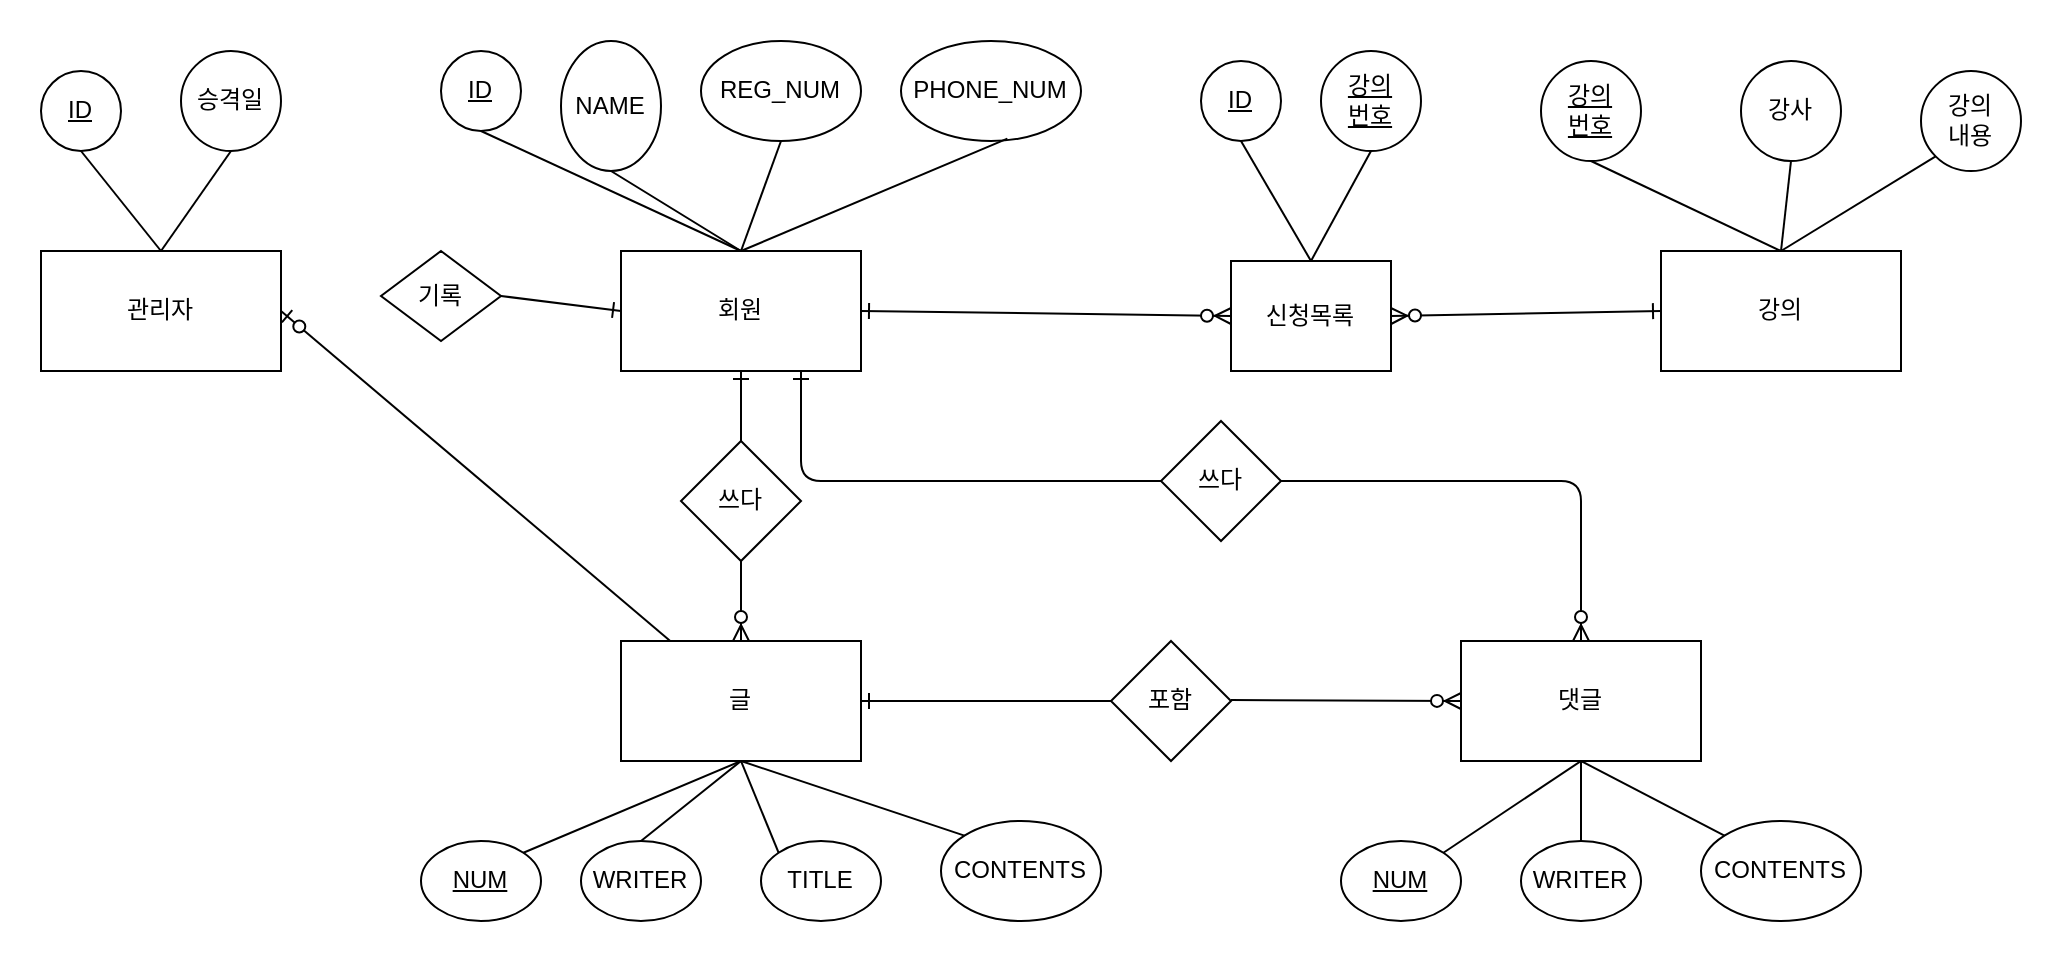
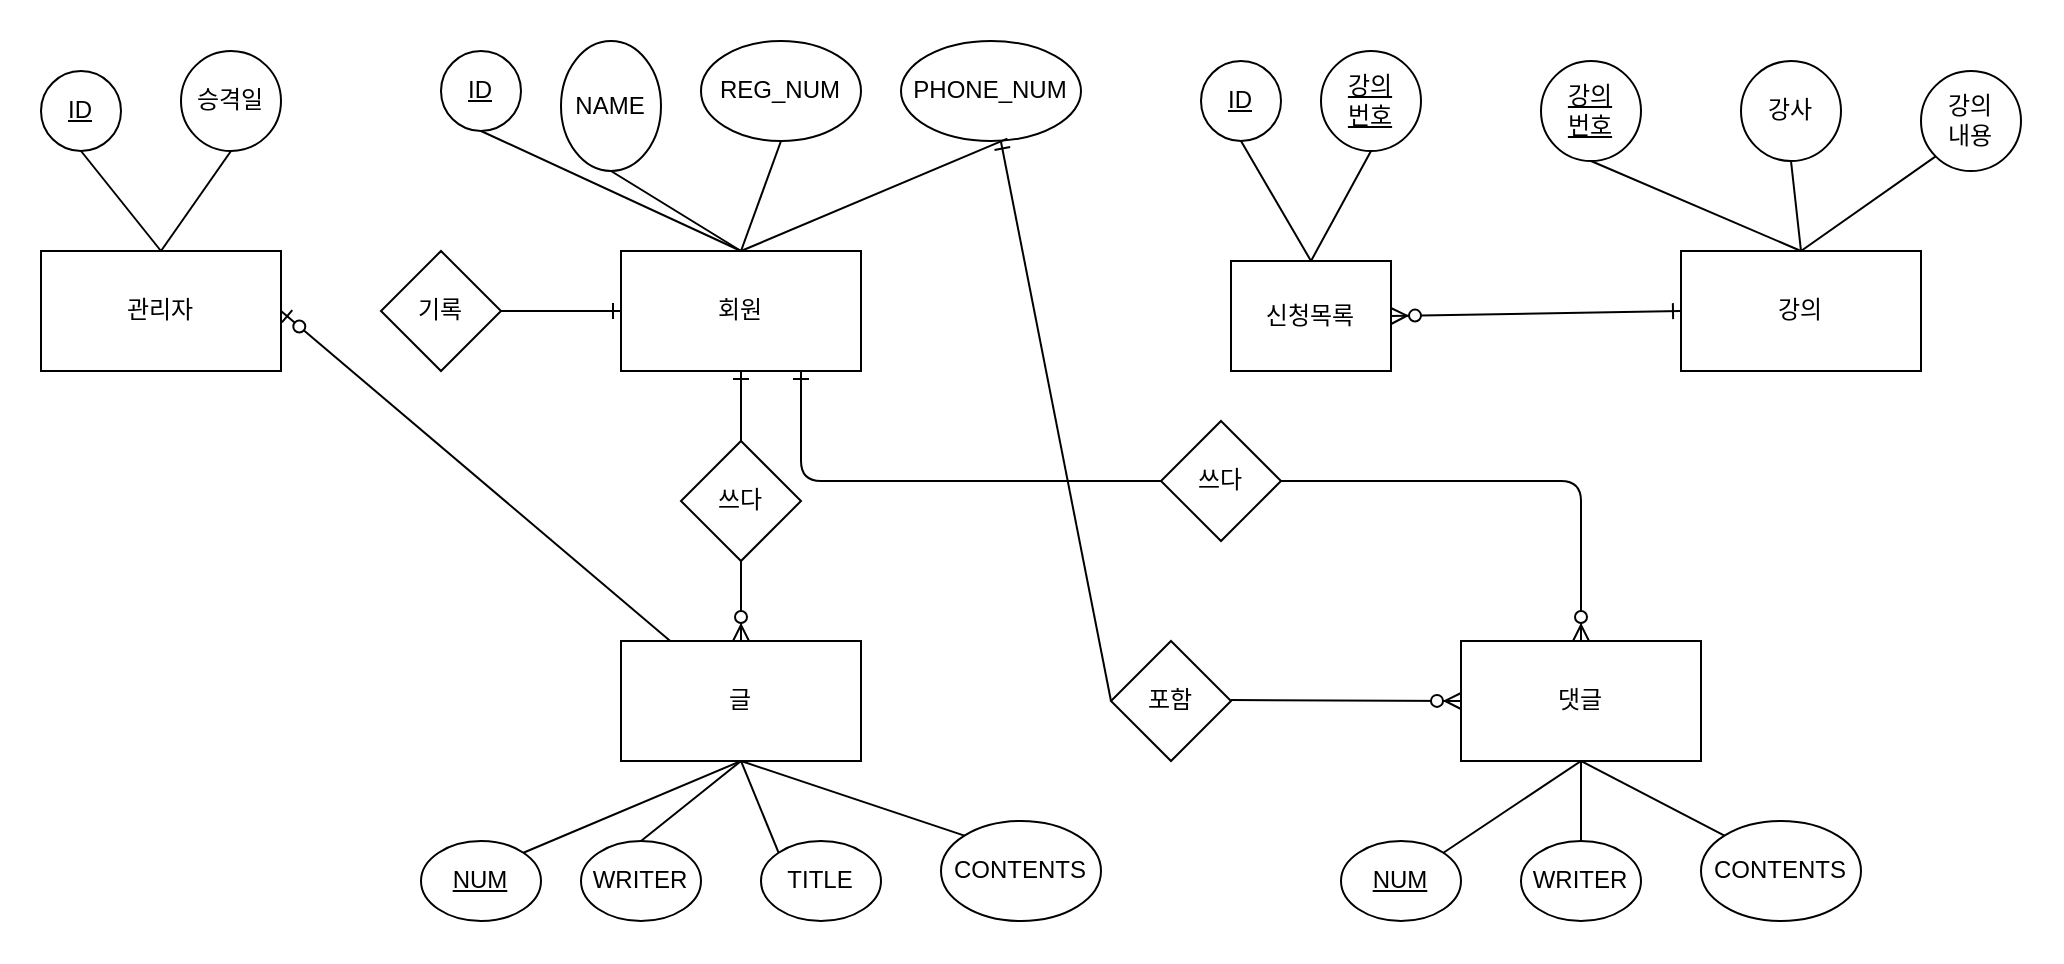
(441, 296) -> (441, 311)
(1781, 311) -> (1801, 311)
(1046, 314) -> none
(986, 701) -> (1056, 423)
